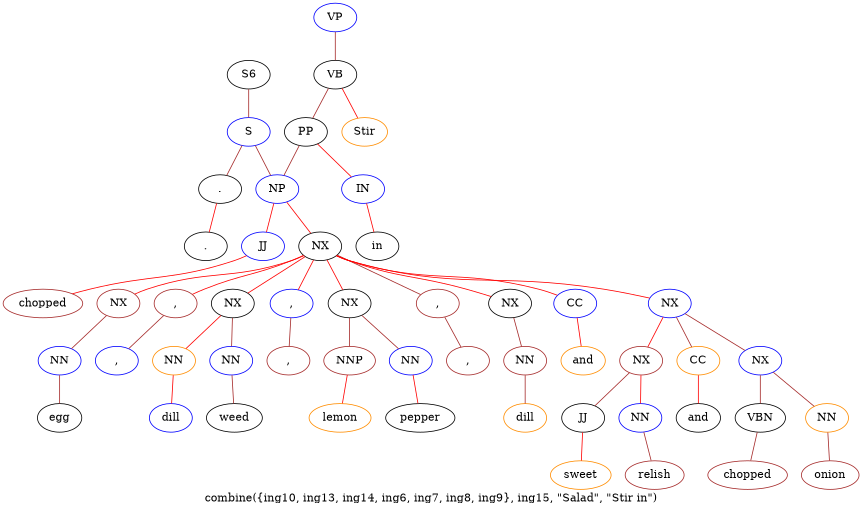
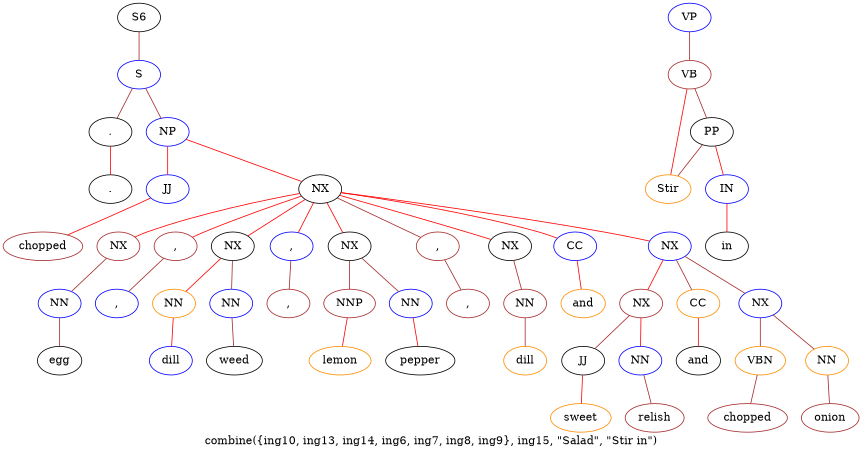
(335, 75) -> (690, 75)
(292, 161) -> (690, 160)
(760, 418) -> (760, 361)
